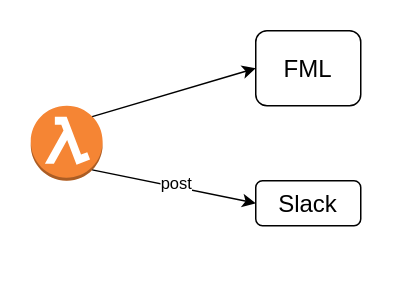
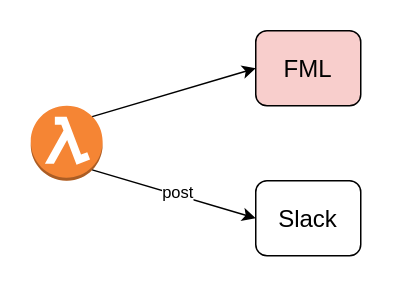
(308, 68) -> (308, 68)
(308, 203) -> (308, 218)
